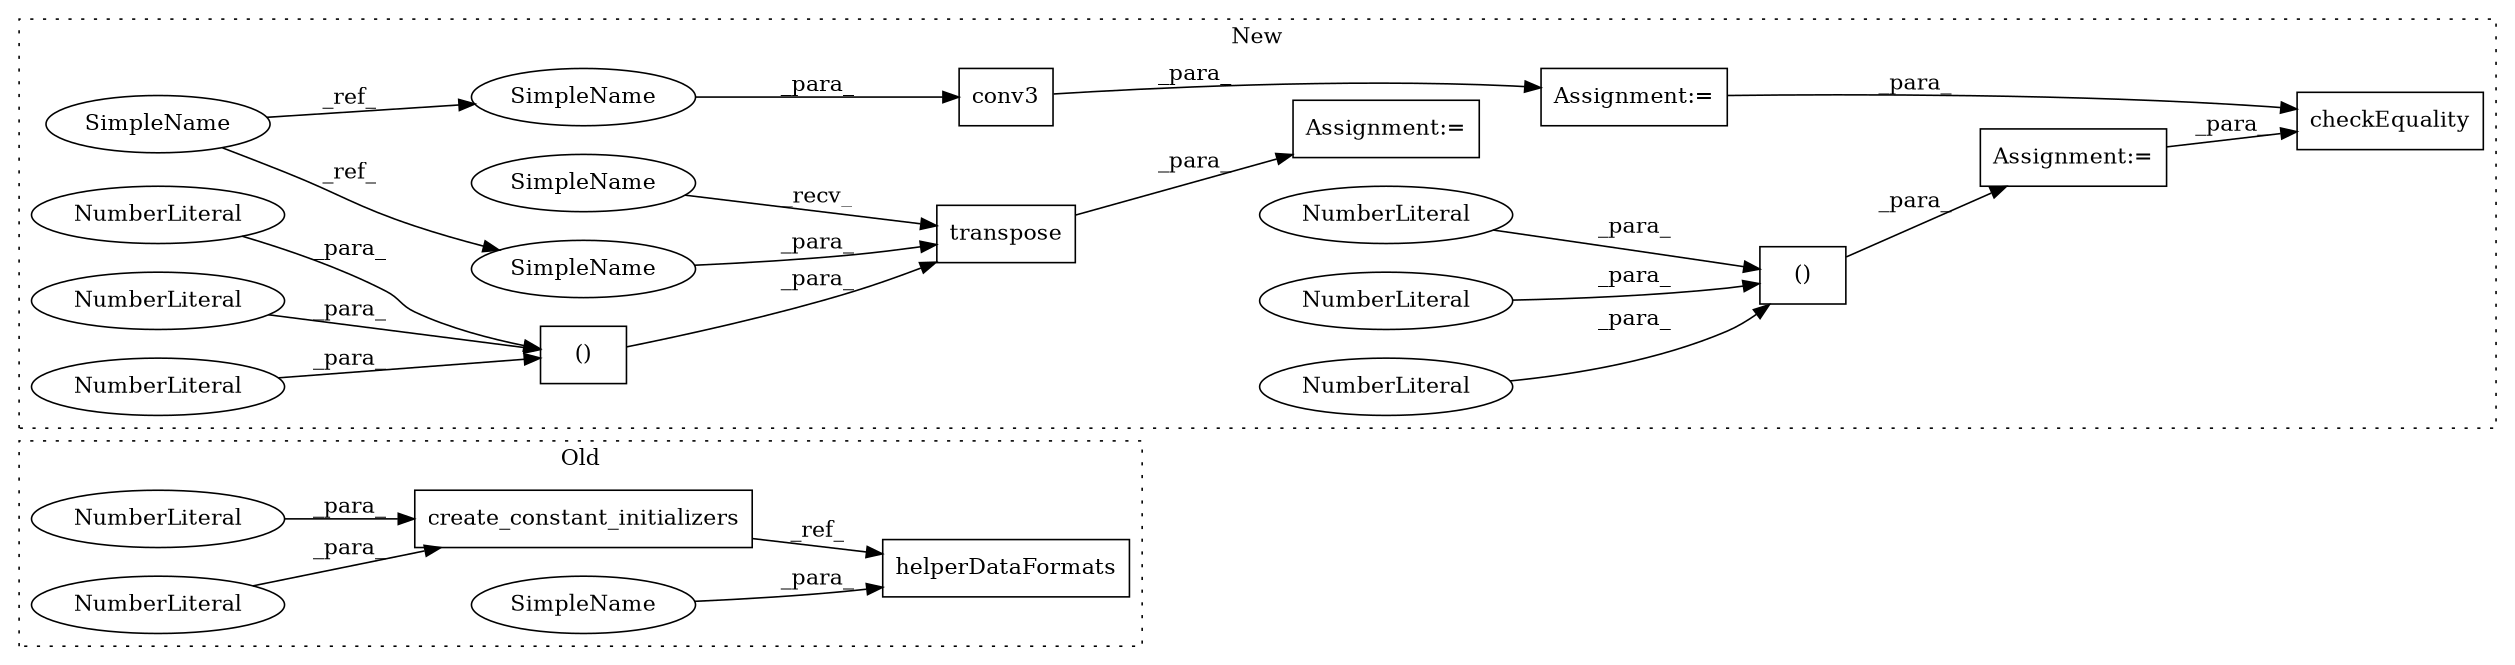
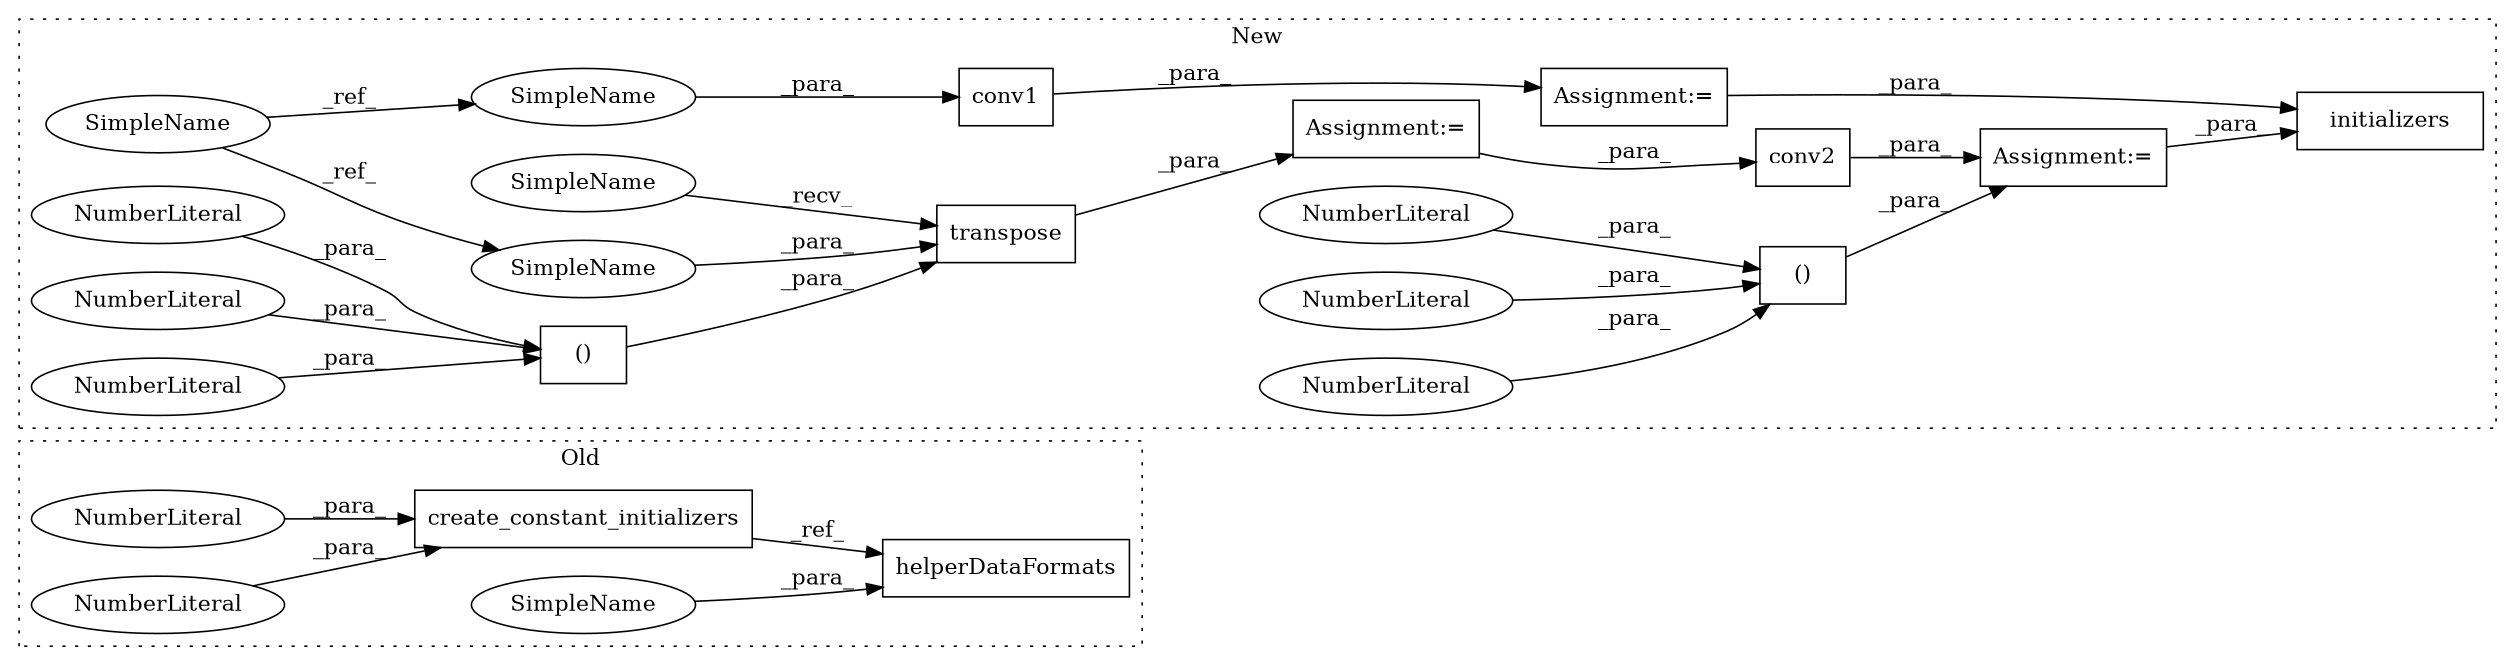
(1006, 97) -> (1006, 97)
(2390, 121) -> (2390, 121)
none -> (1803, 158)
